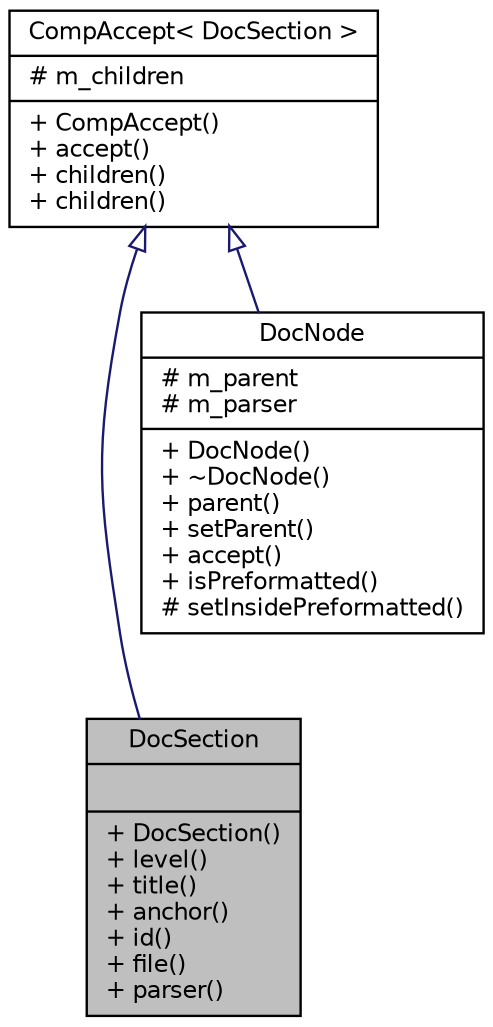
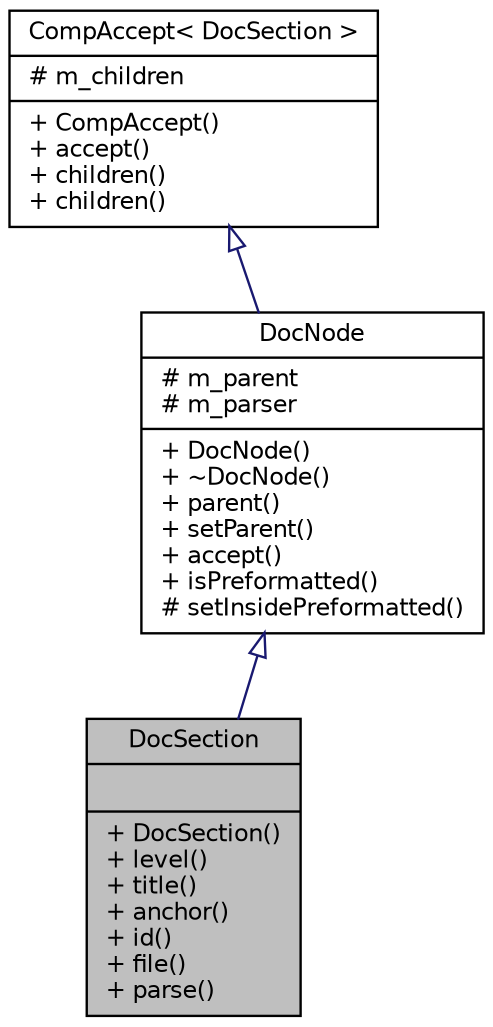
(103, 484) -> (248, 688)
(165, 991) -> (160, 991)
